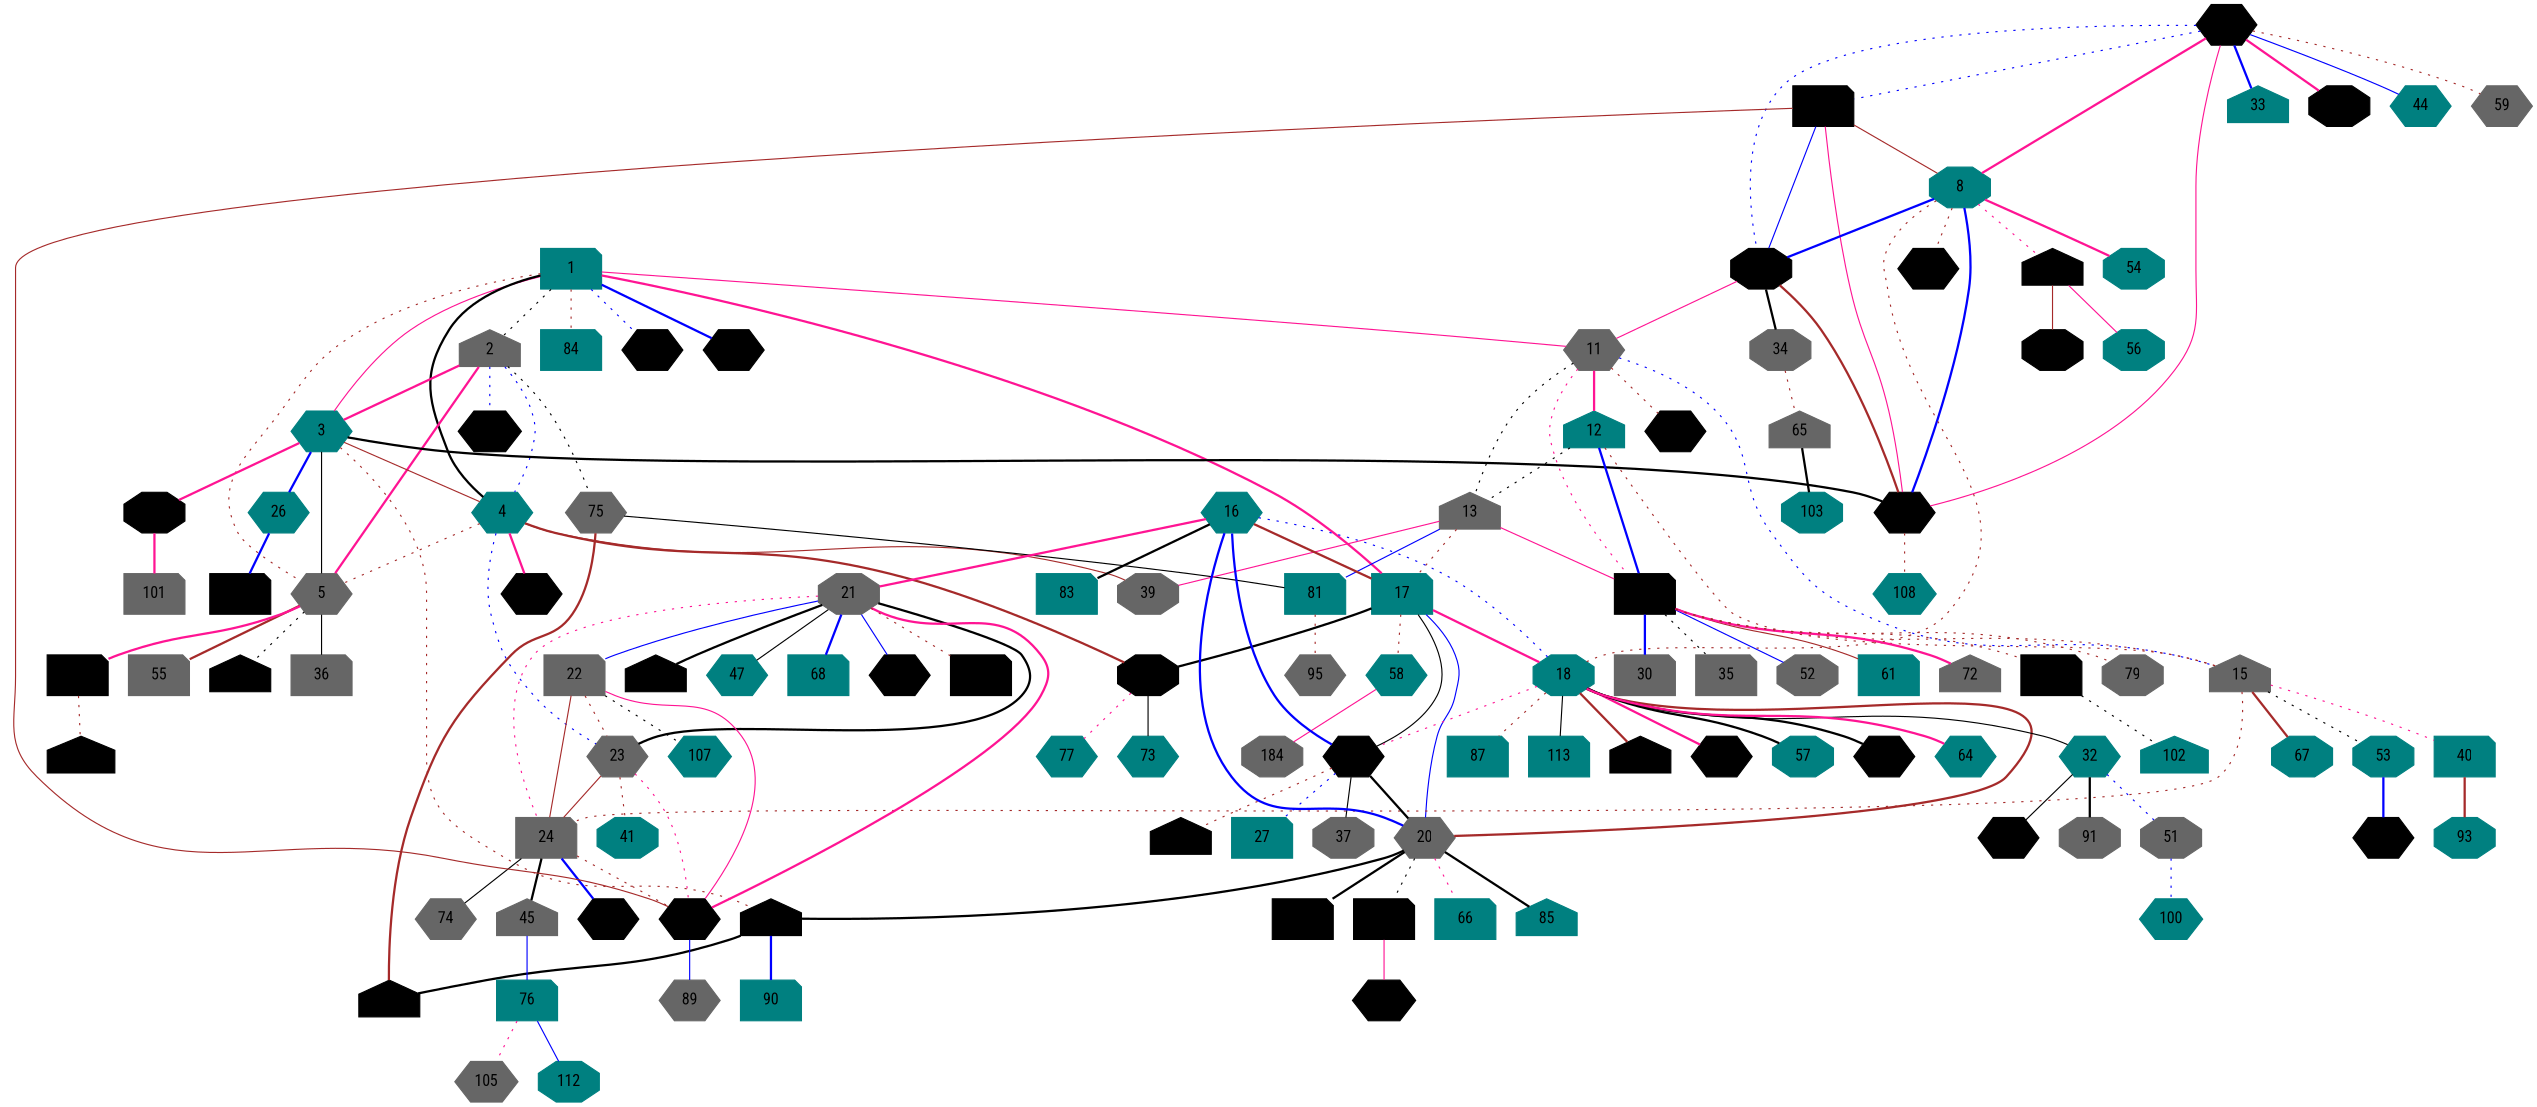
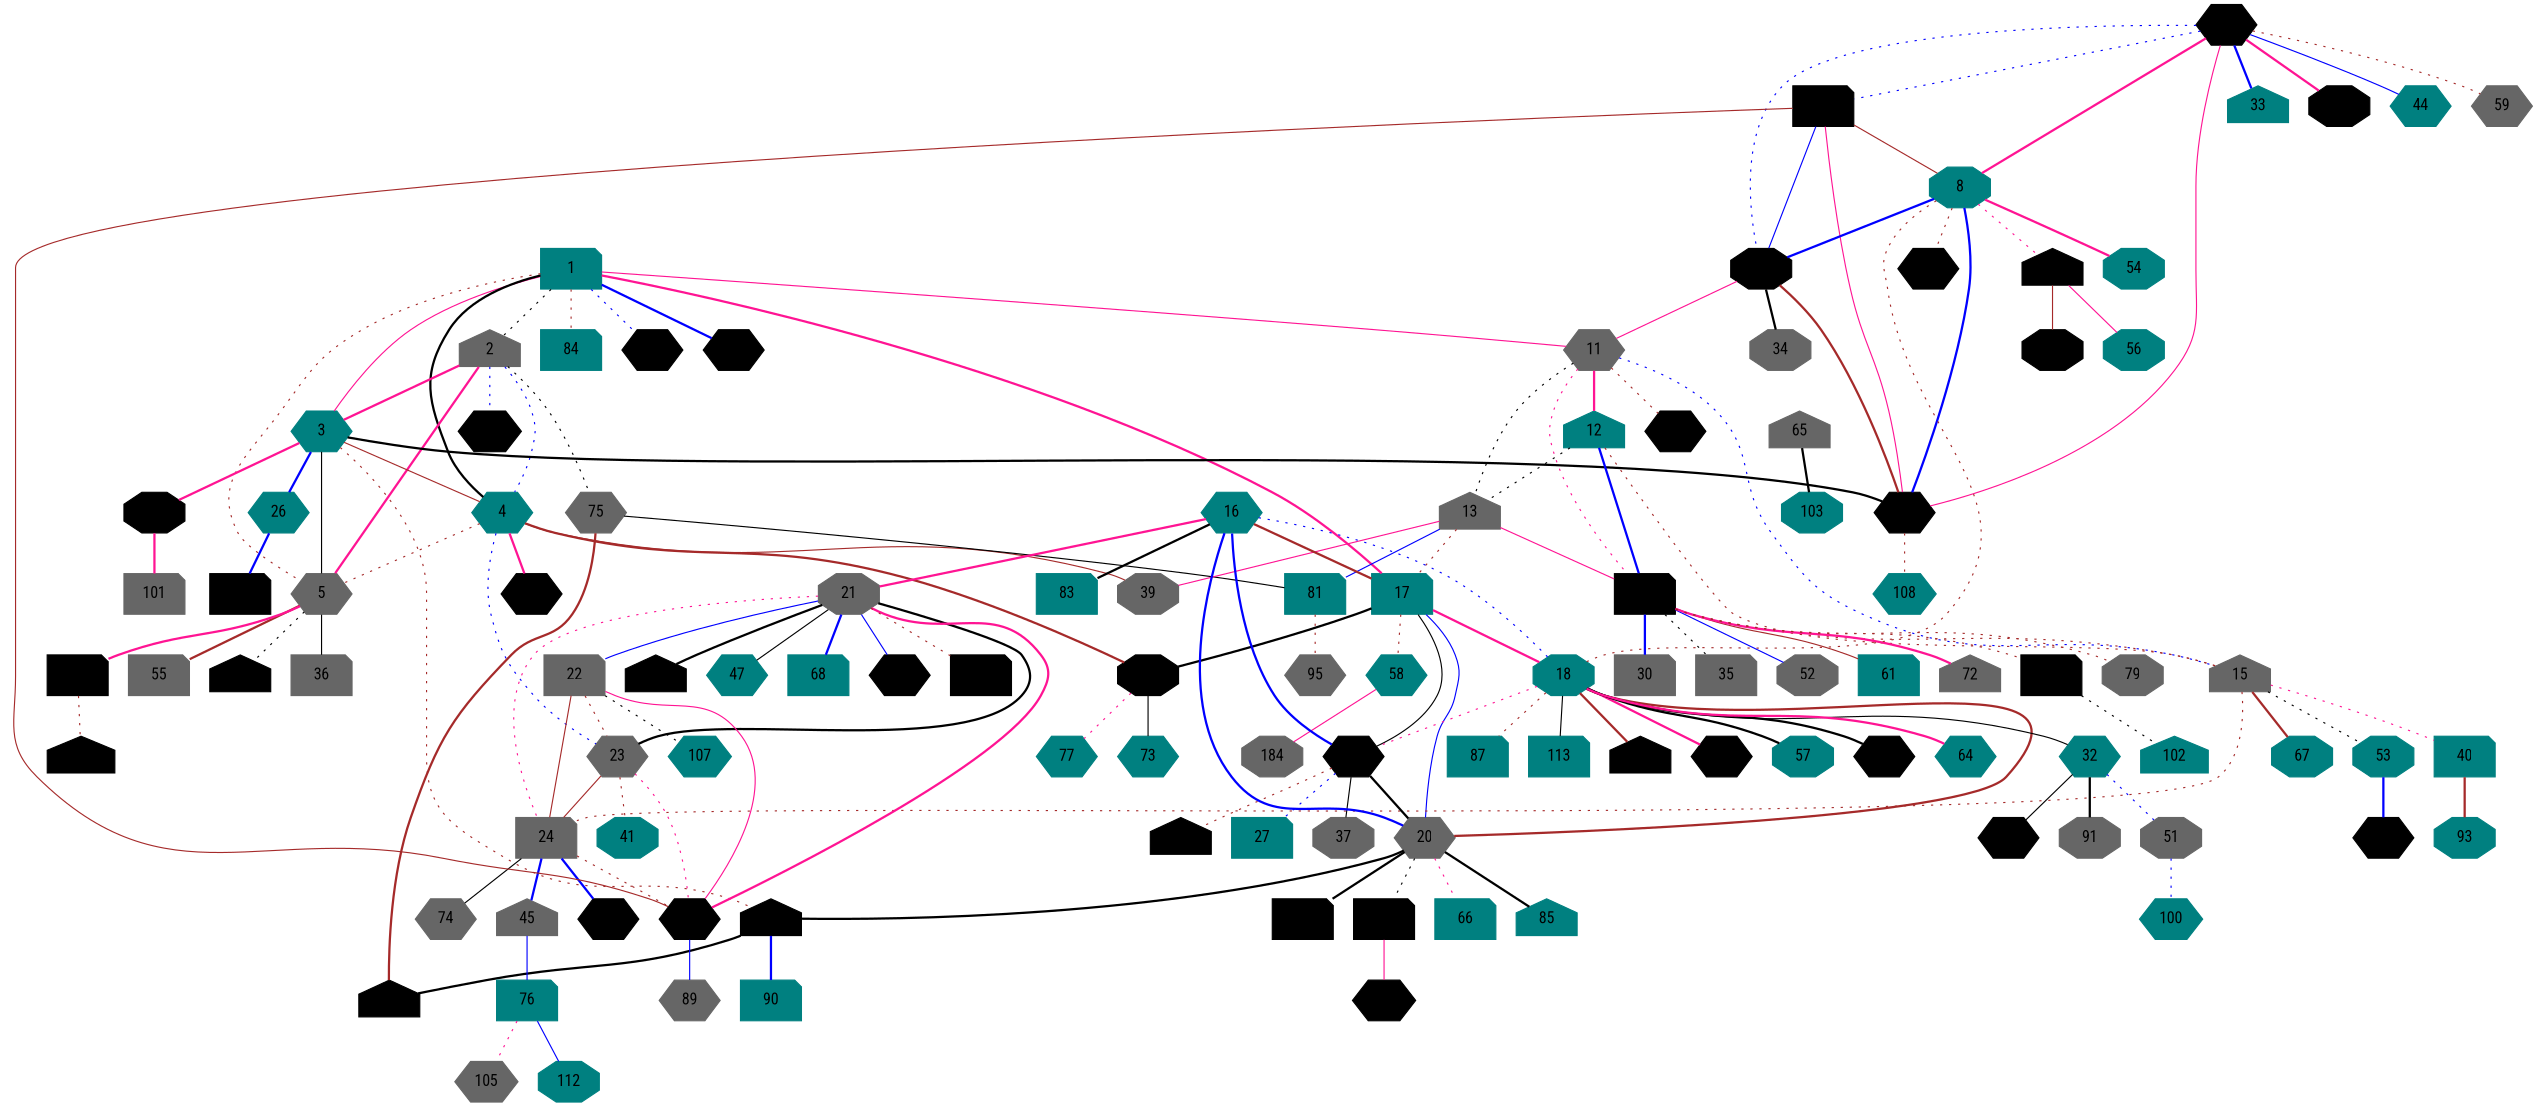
(1790, 392) -> none
(536, 882) -> (536, 882)
